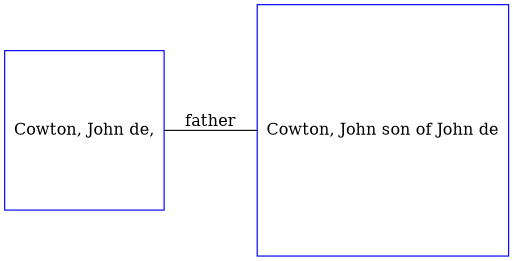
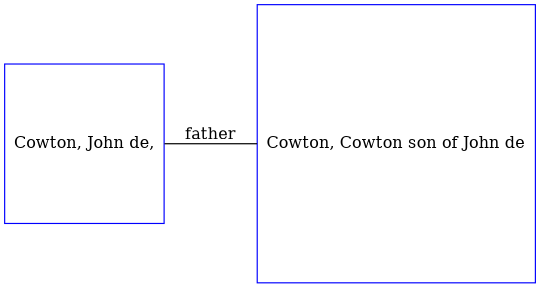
(383, 130) -> (396, 144)
